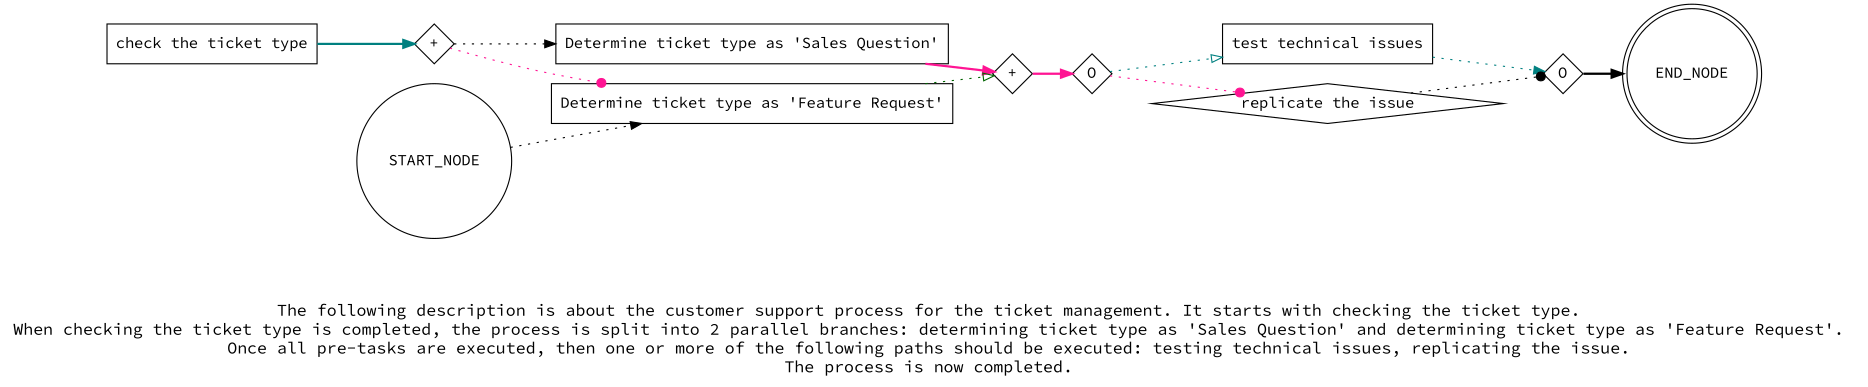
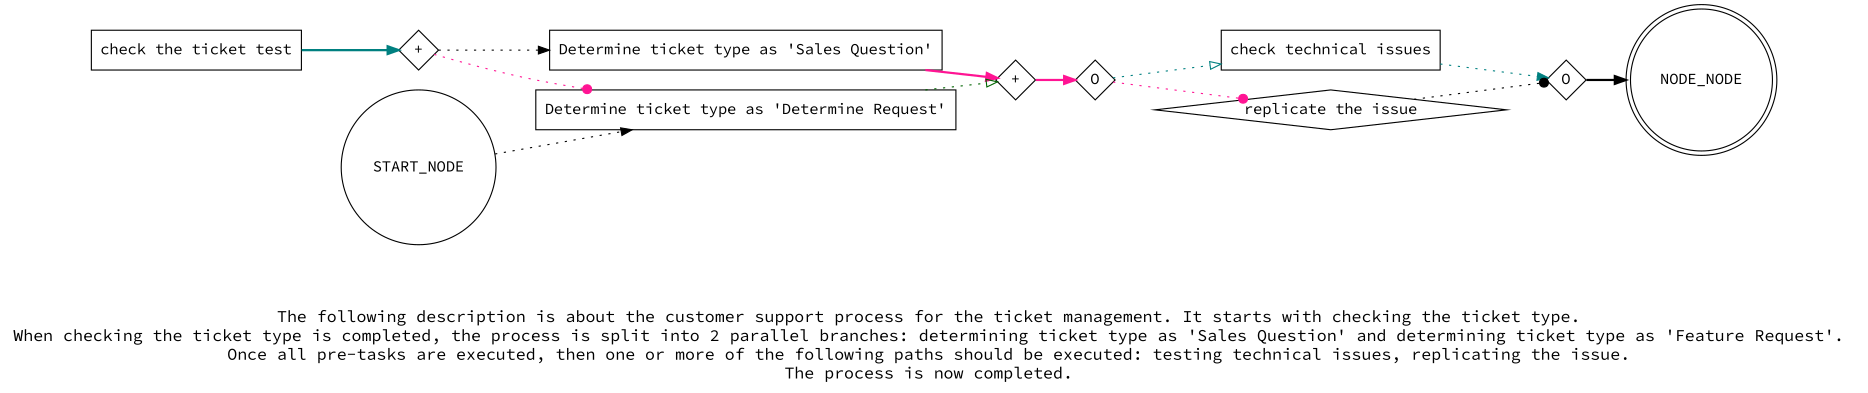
(212, 44) -> (196, 50)
(1328, 44) -> (1331, 50)
(1692, 74) -> (1701, 80)
(752, 104) -> (746, 110)
